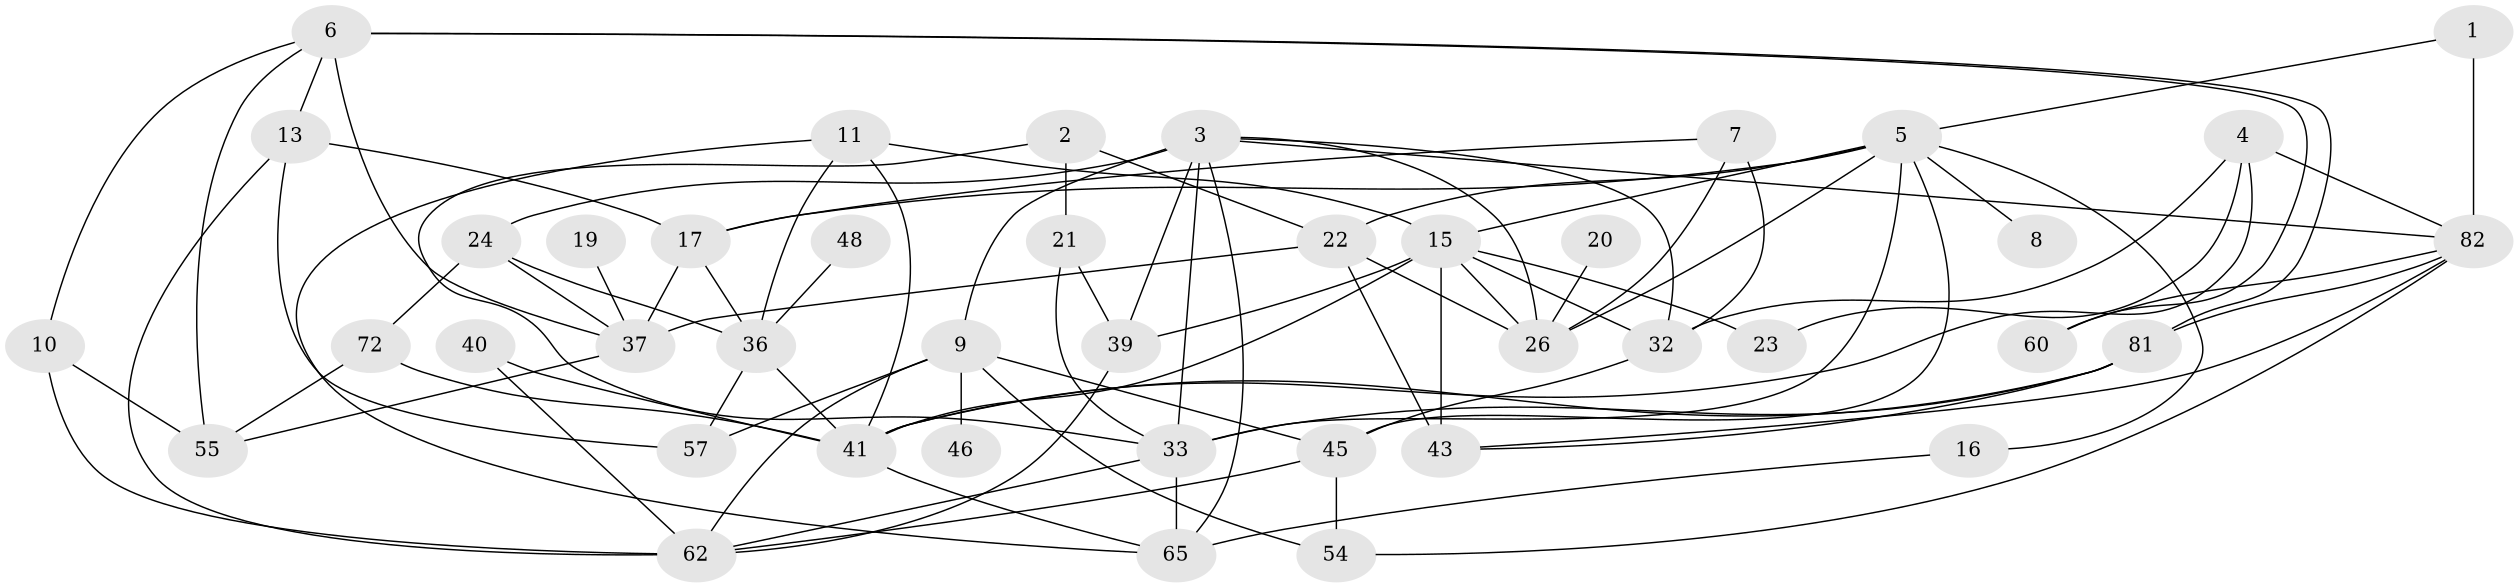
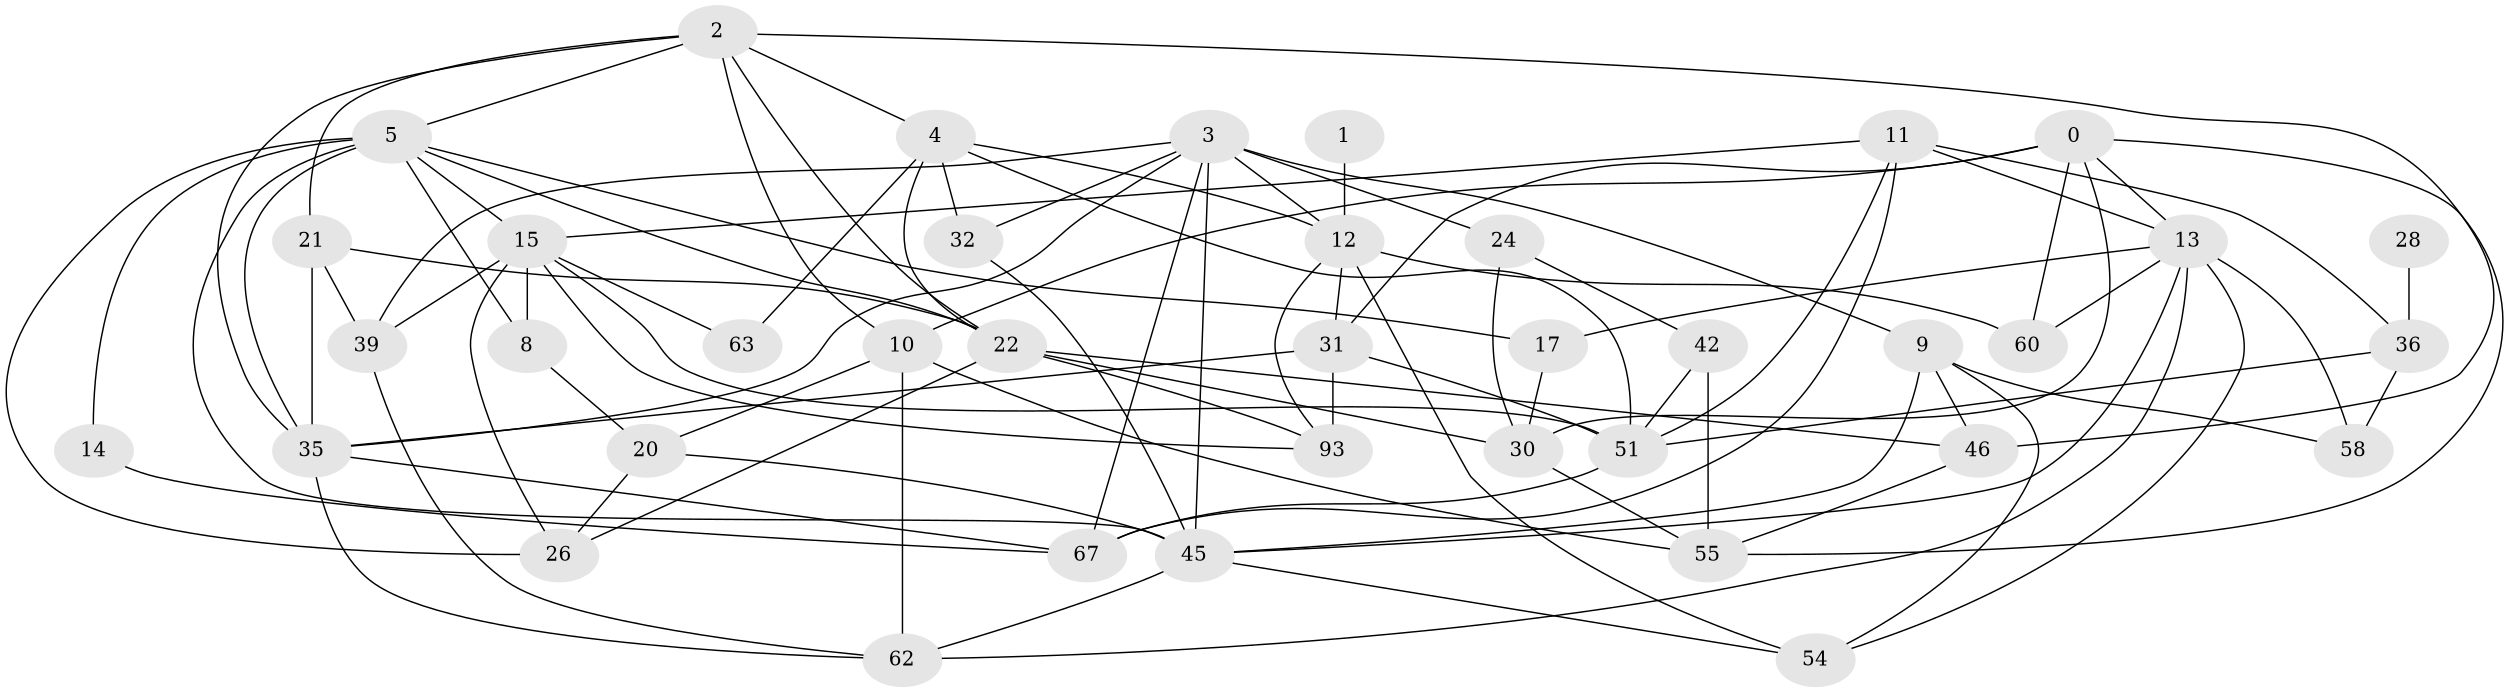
(332, 32) -> (2075, 137)
none -> (827, 84)
none -> (1938, 88)
(2151, 91) -> (555, 84)
(1736, 137) -> none
(1429, 174) -> (1202, 346)
none -> (2043, 189)
none -> (773, 208)
(586, 241) -> none
(851, 241) -> (2409, 241)
(2474, 241) -> (1345, 241)
none -> (906, 254)
none -> (665, 281)
none -> (2118, 287)
(723, 294) -> none
(1552, 294) -> (527, 294)
(627, 300) -> none
(371, 346) -> (1708, 346)
(476, 346) -> none
(635, 346) -> (1523, 451)
(1767, 346) -> (743, 346)
(2142, 346) -> (1333, 346)
none -> (803, 388)
none -> (1448, 394)
none -> (587, 399)
(782, 444) -> none
(697, 451) -> (2354, 451)
(857, 451) -> (1628, 451)
(1176, 451) -> (312, 451)
(1441, 451) -> (1333, 451)
(1969, 451) -> (94, 451)
none -> (928, 483)
none -> (1865, 498)
none -> (2121, 512)
none -> (1765, 518)
(1176, 555) -> (1087, 555)
